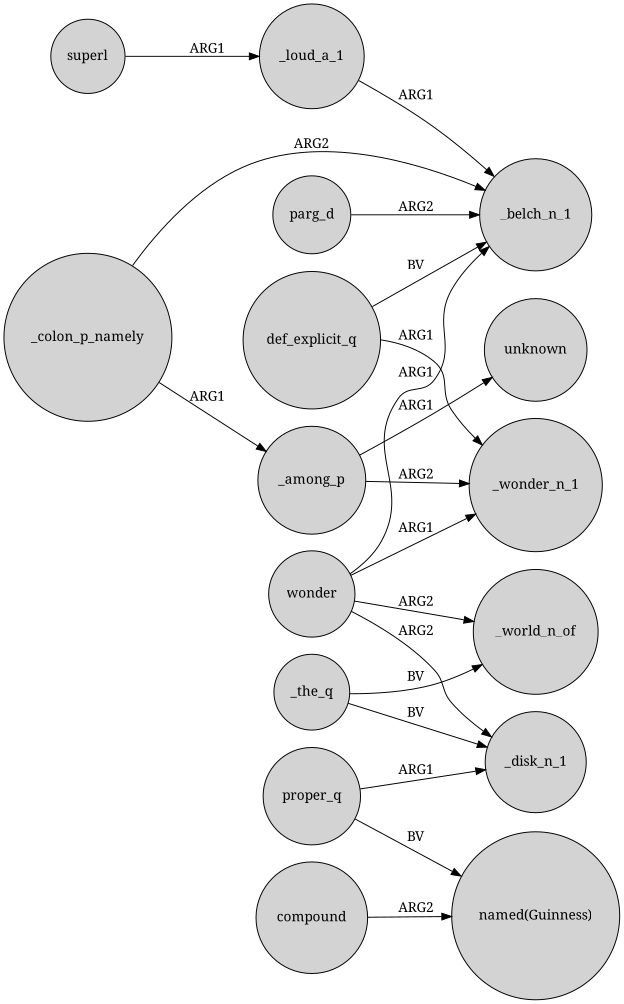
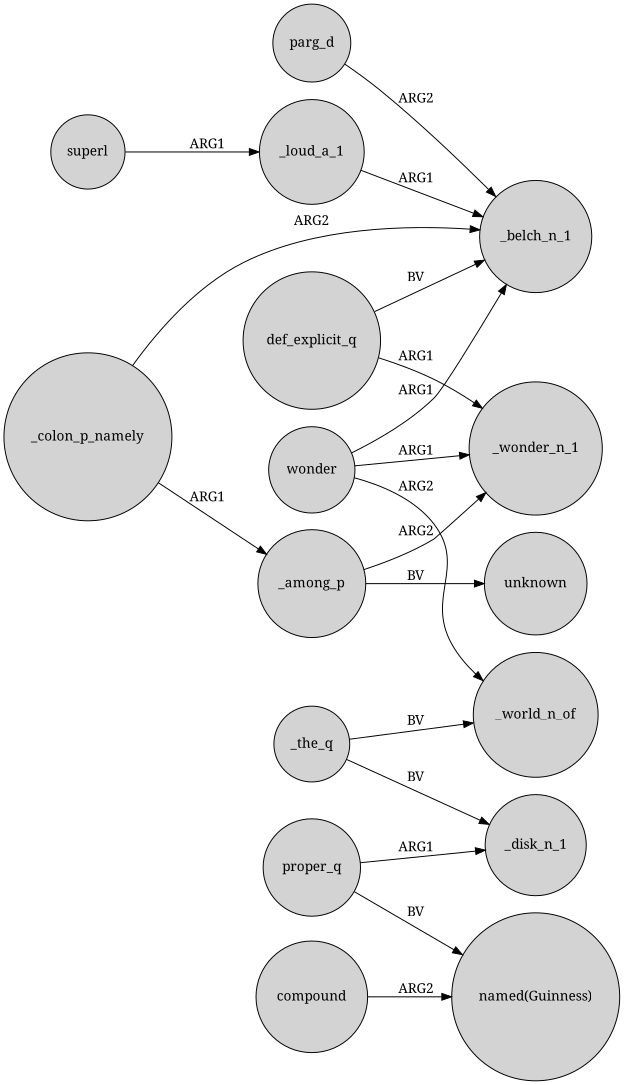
(416, 406) -> (416, 576)
(426, 662) -> none
